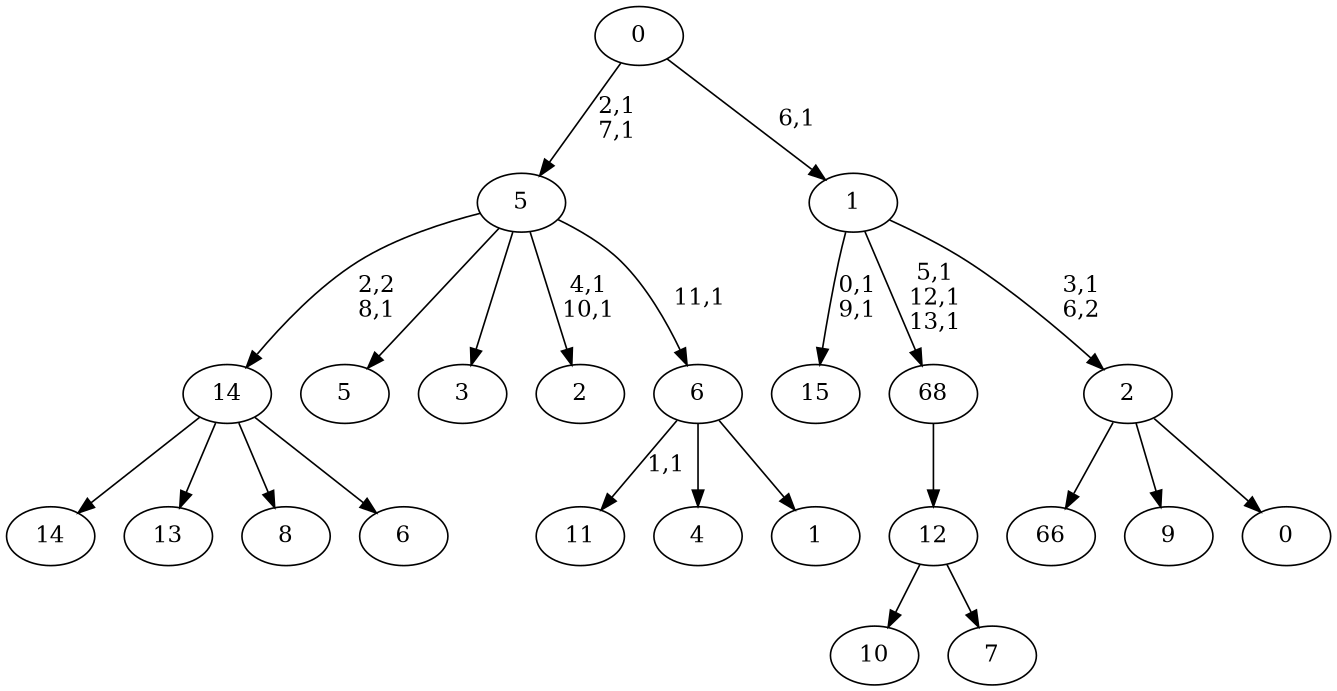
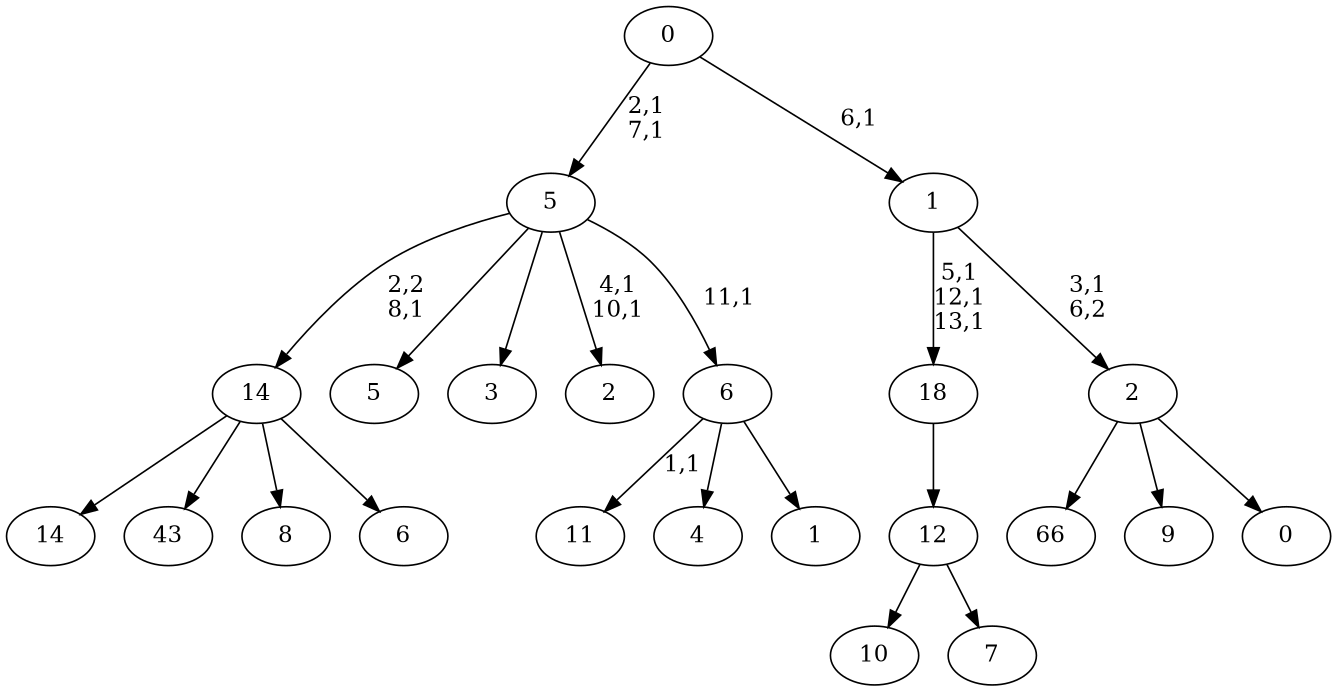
(816, 394) -> none
(933, 394) -> (933, 394)
(168, 536) -> (168, 536)
